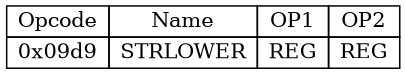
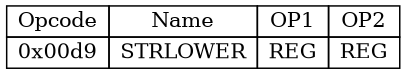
(58, 52) -> (58, 52)
